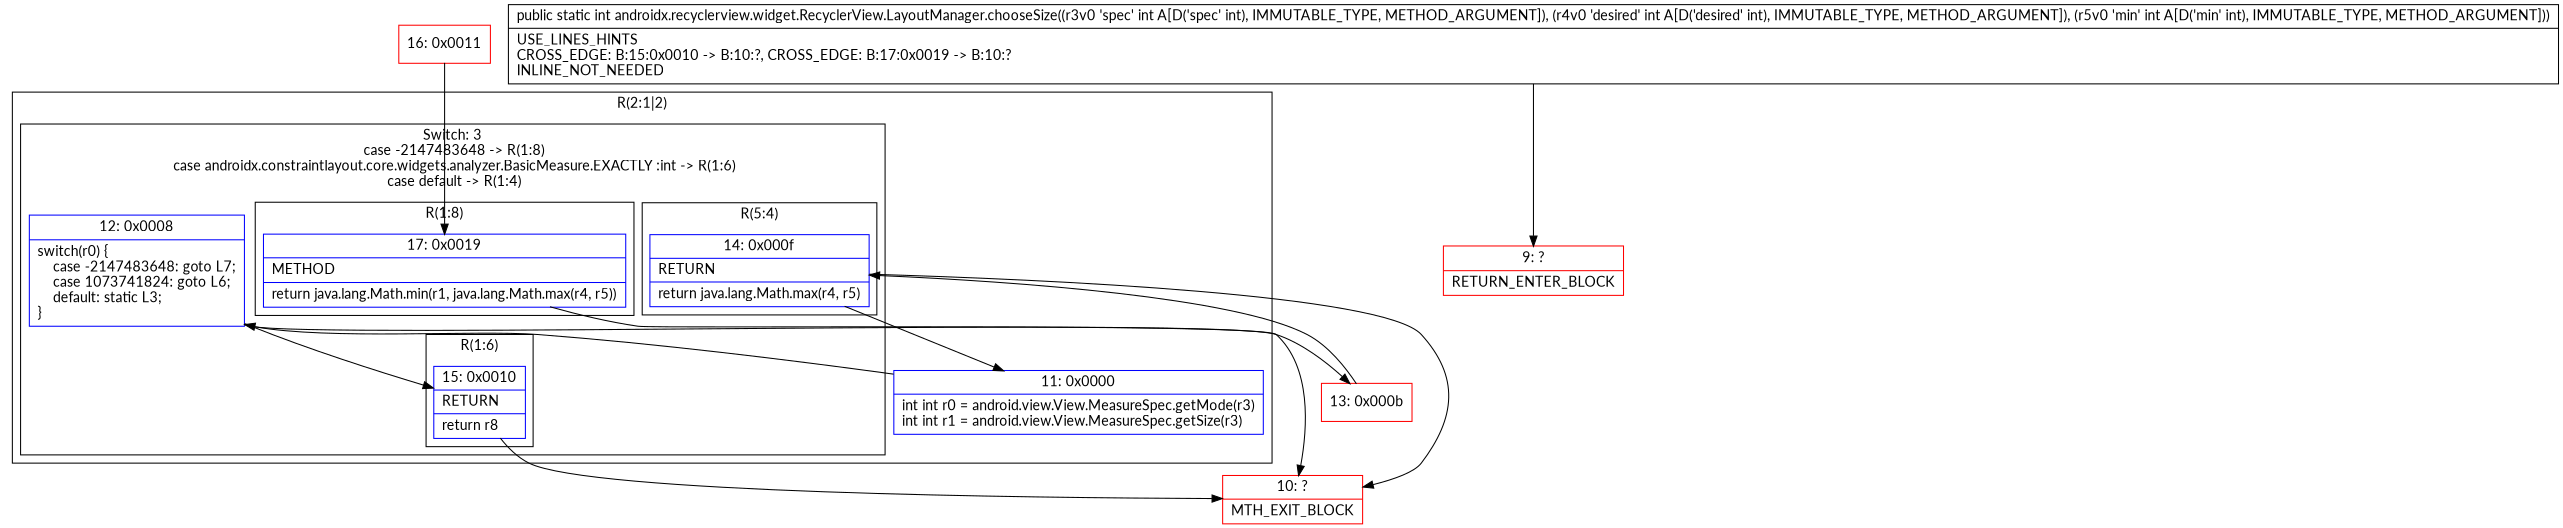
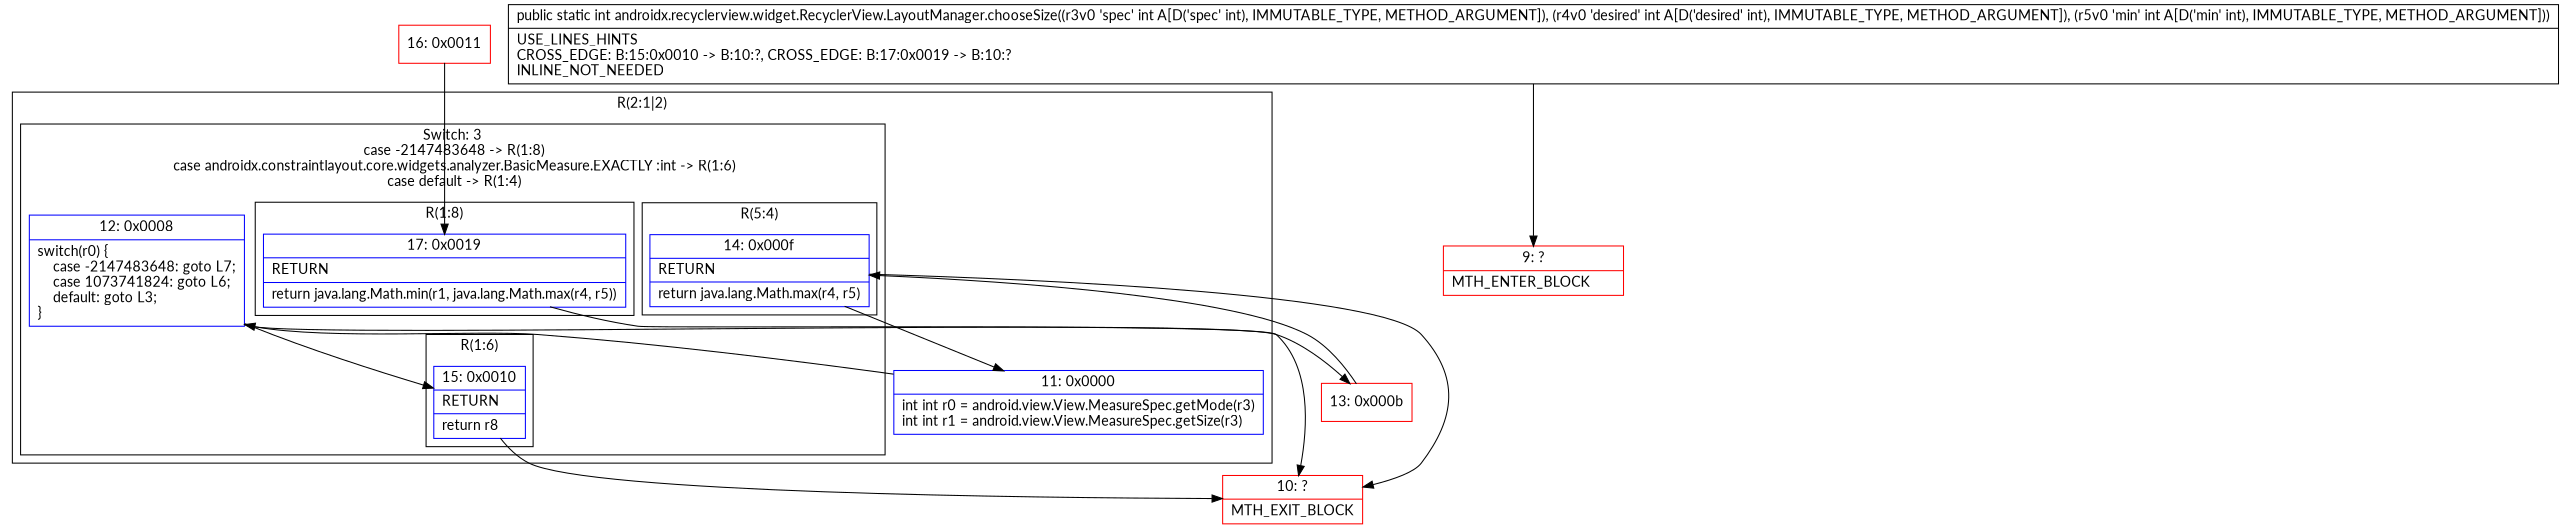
(304, 270) -> (301, 270)
(1533, 283) -> (1521, 283)
(100, 298) -> (98, 298)
